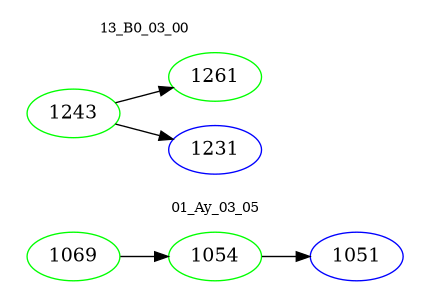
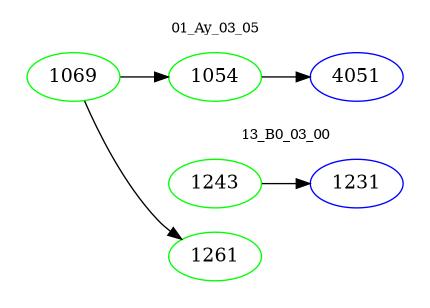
(138, 97) -> (121, 171)
(357, 256) -> (357, 77)
